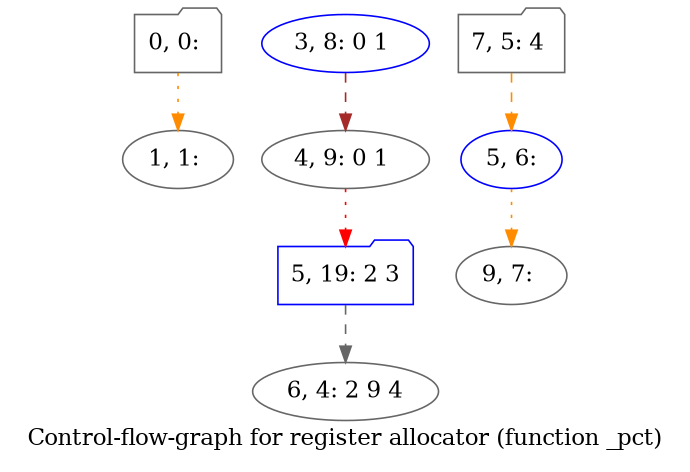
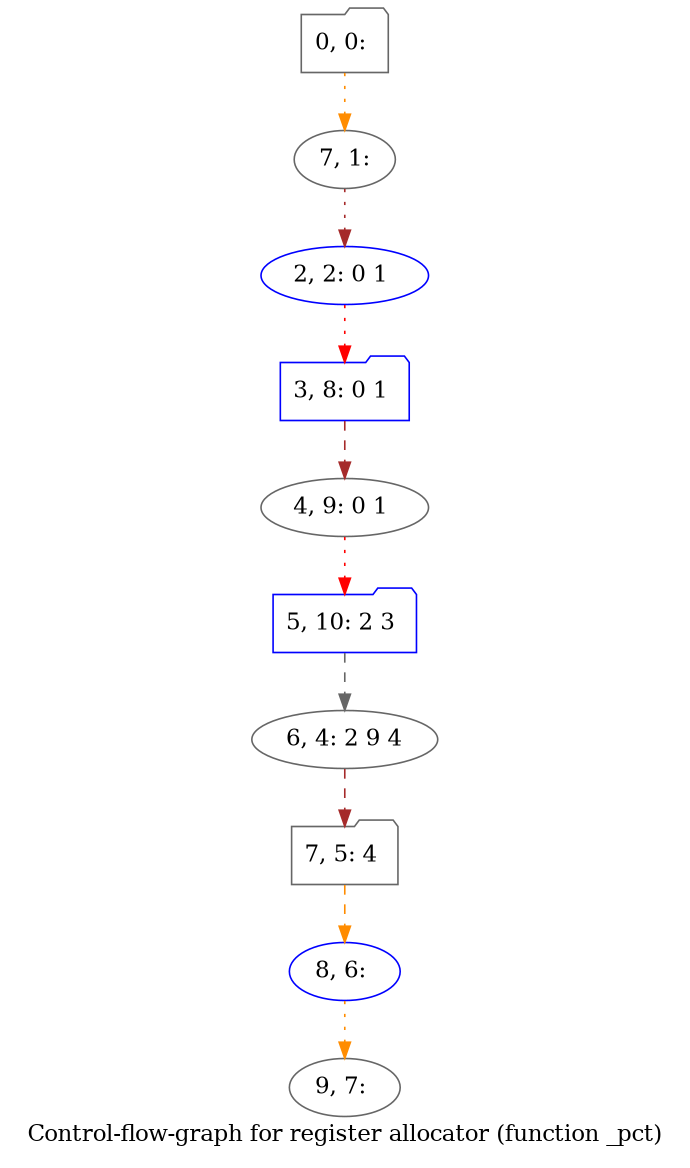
(346, 44) -> (345, 392)
(178, 160) -> (345, 160)
(512, 160) -> (345, 972)
none -> (345, 276)
(346, 276) -> (345, 624)
none -> (345, 790)
